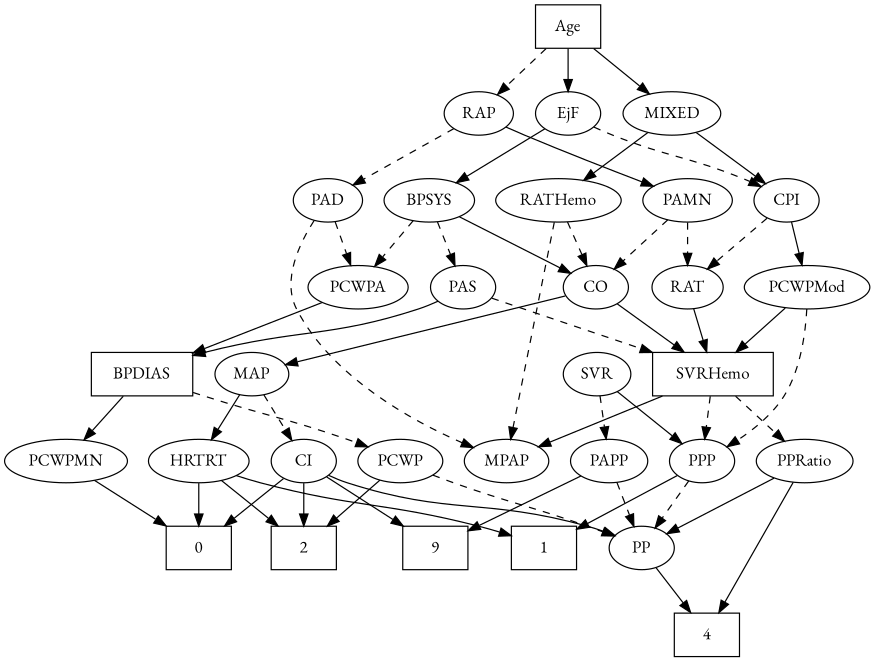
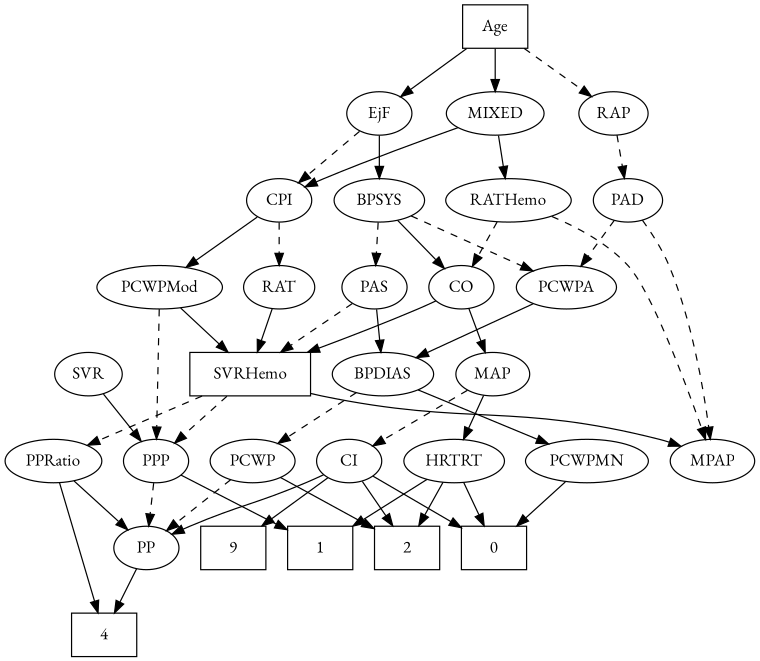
(688, 200) -> none
(142, 374) -> (383, 374)
(609, 461) -> none
